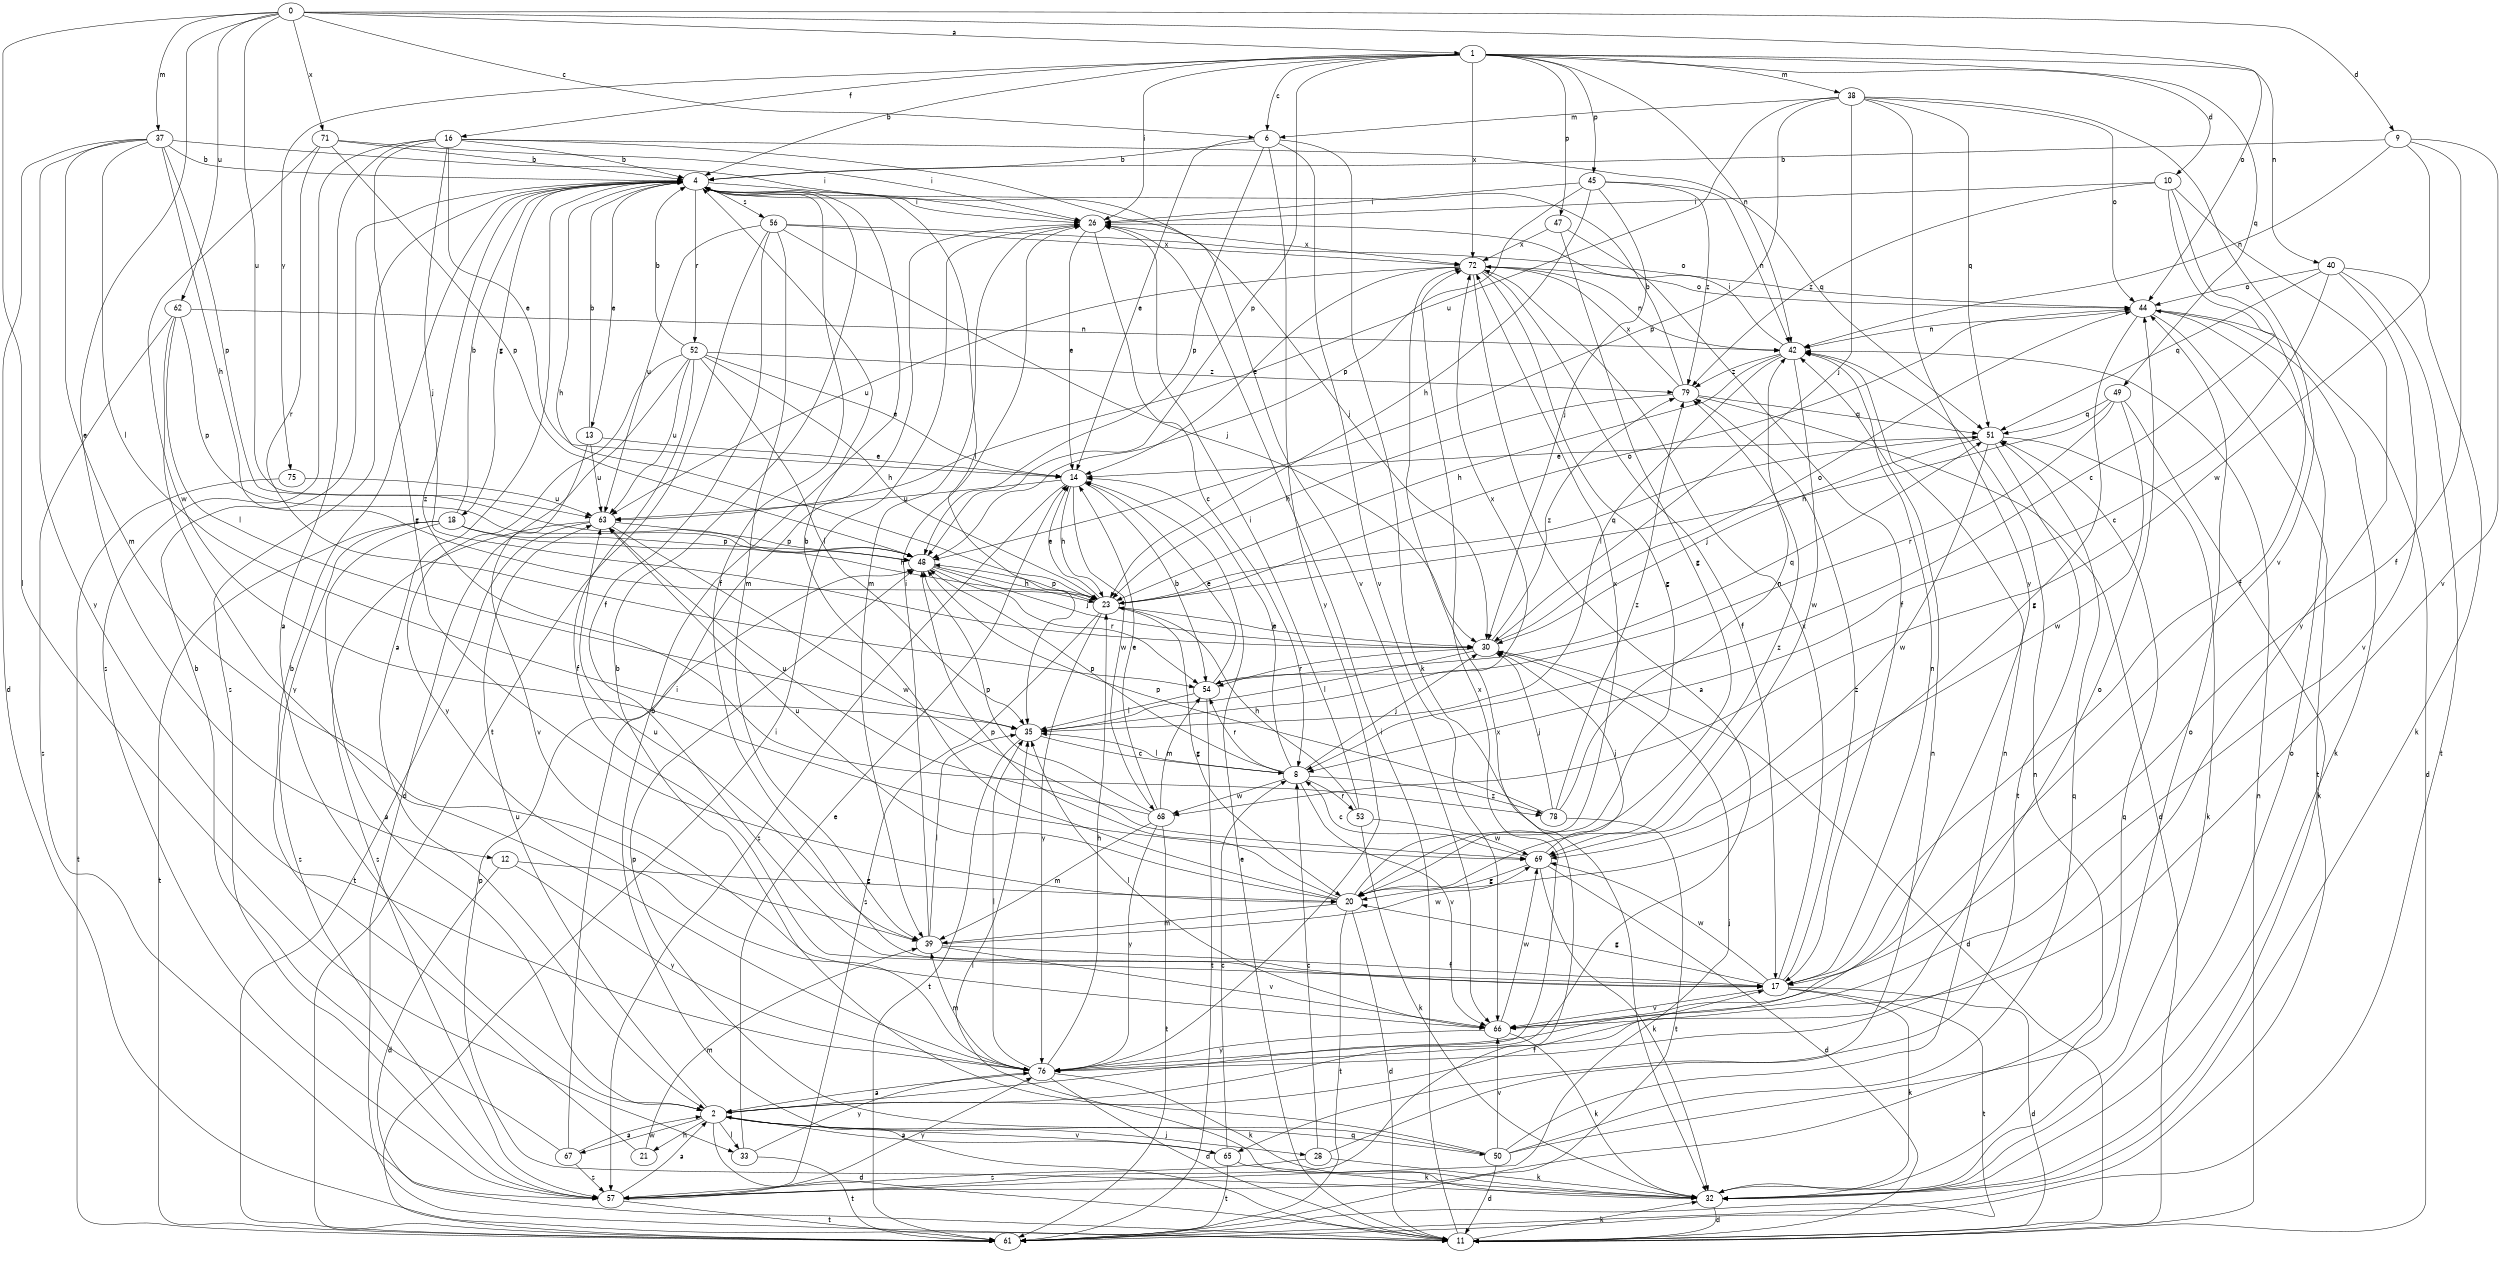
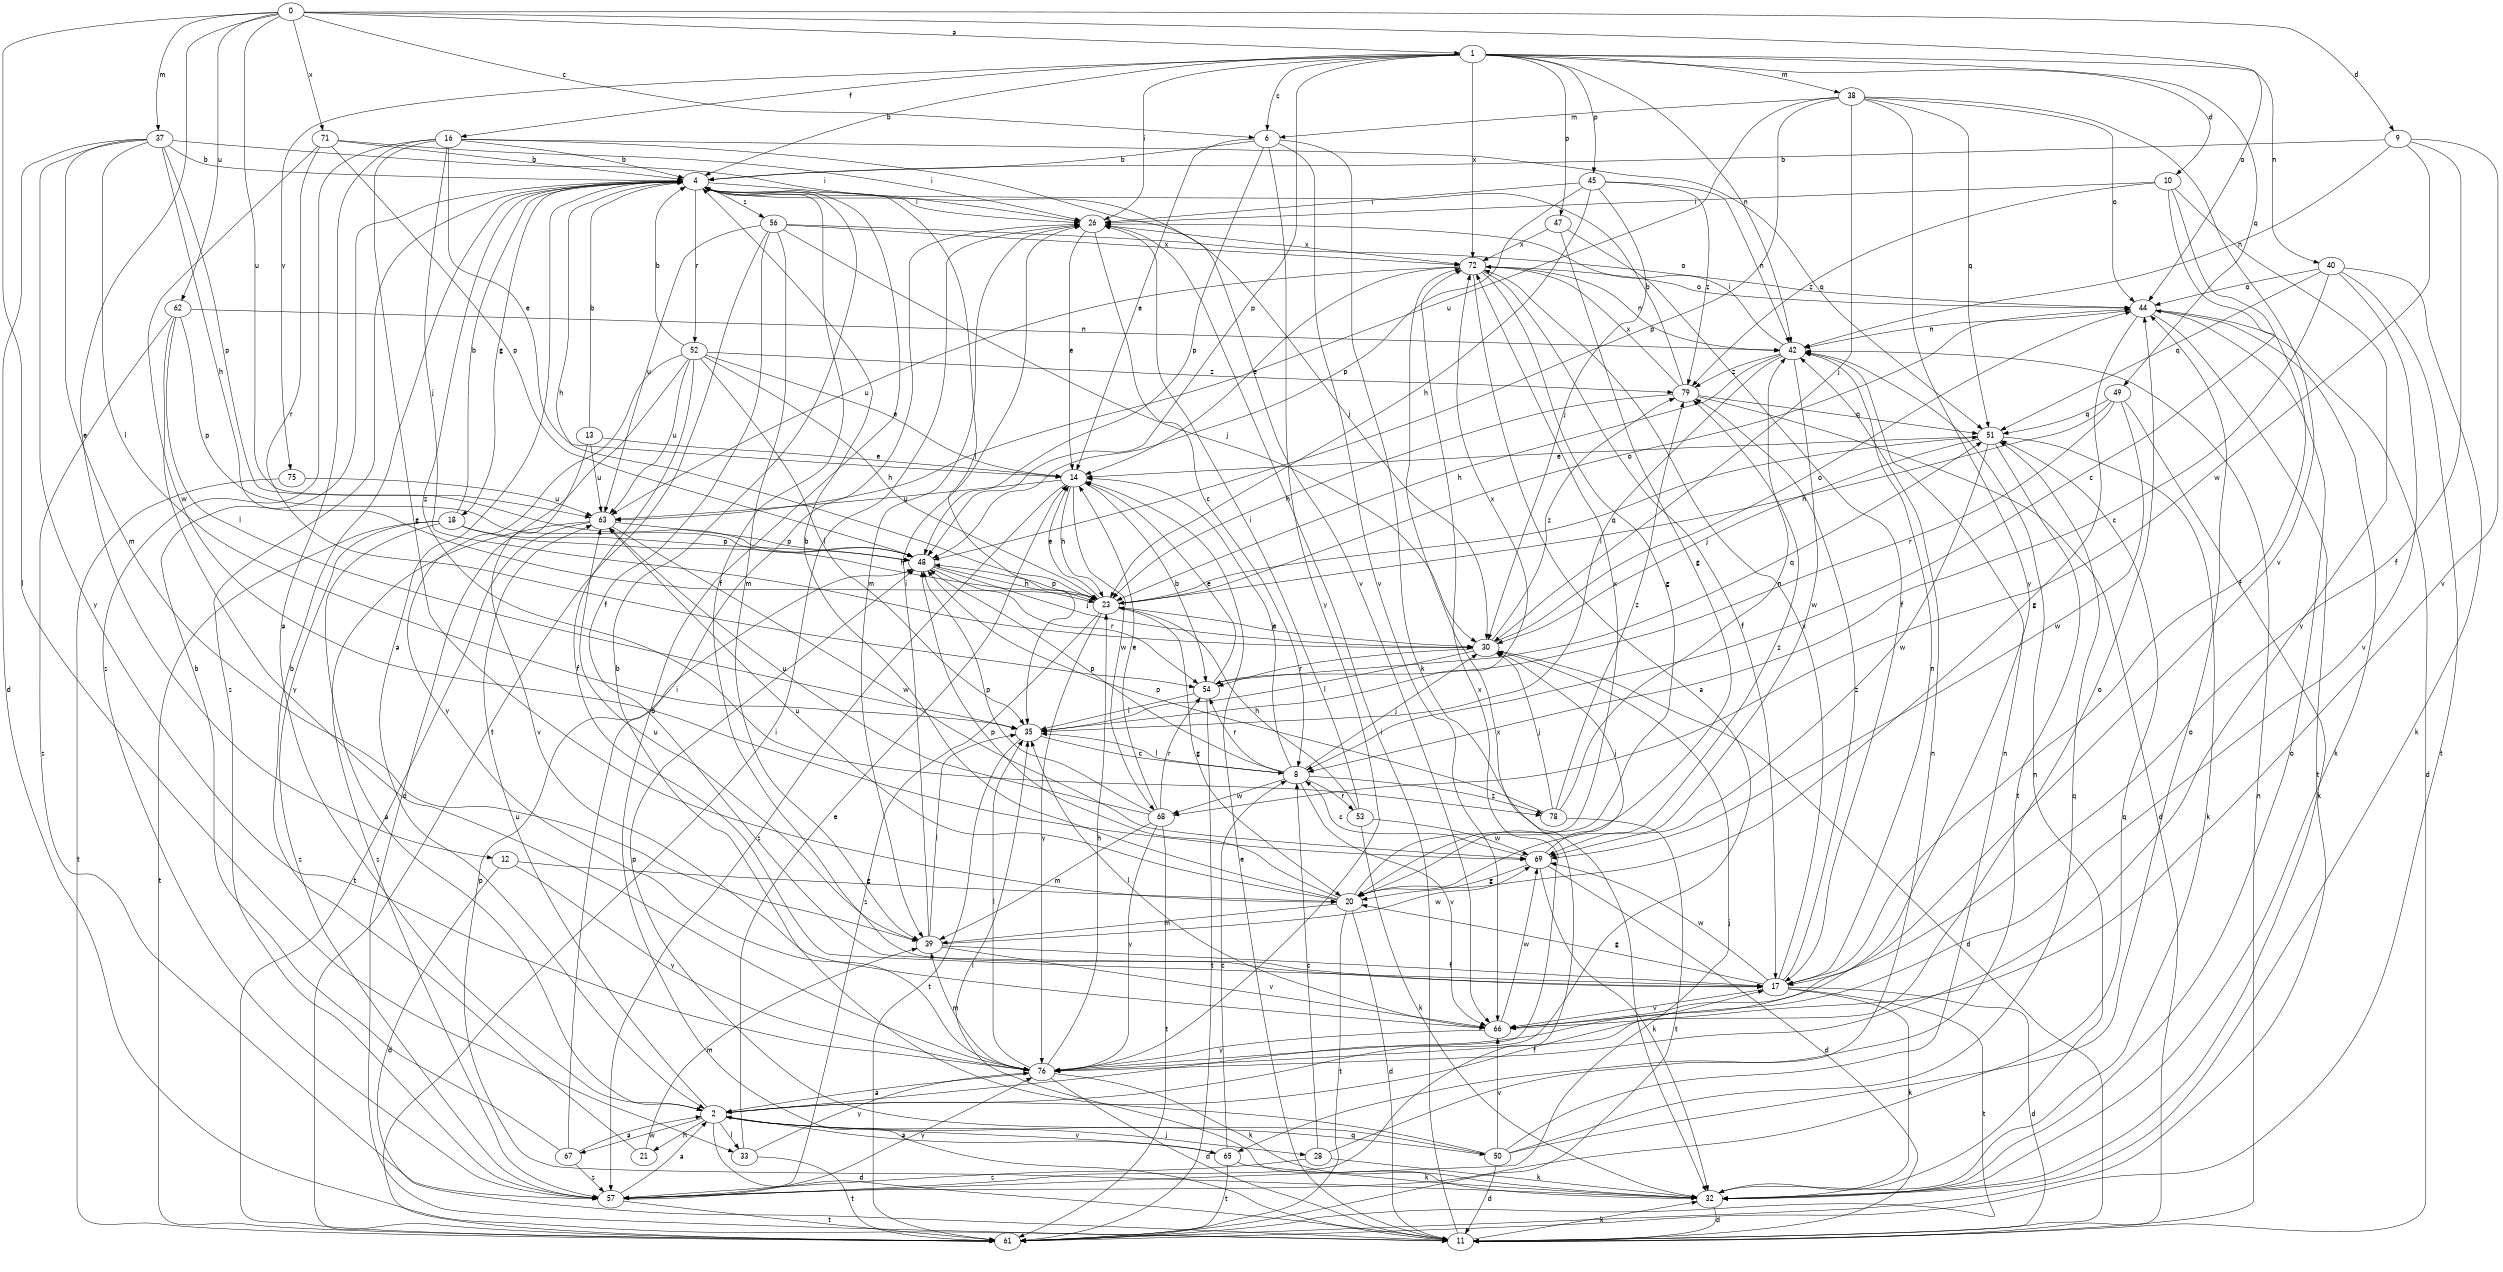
(612, 279) -> none
(1170, 754) -> (1170, 754)
(1595, 1123) -> none
